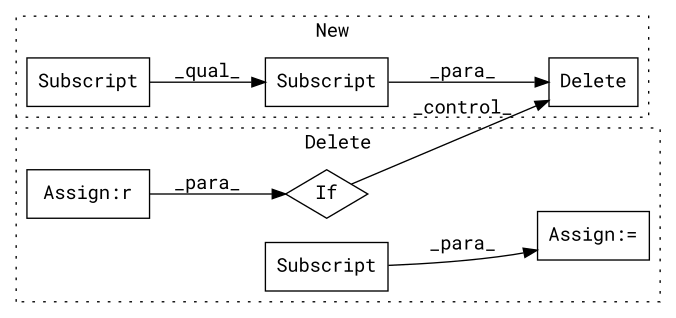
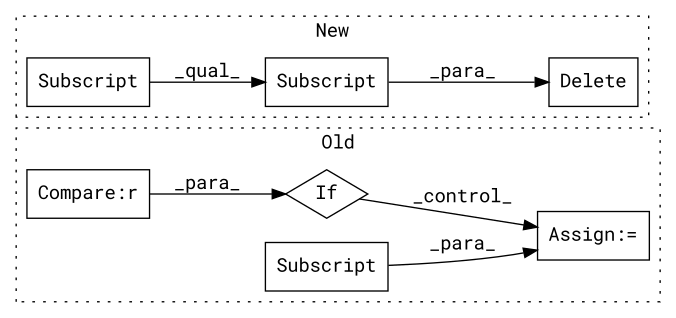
(338, 143) -> (338, 143)
(444, 145) -> (442, 212)
(88, 194) -> (88, 194)
